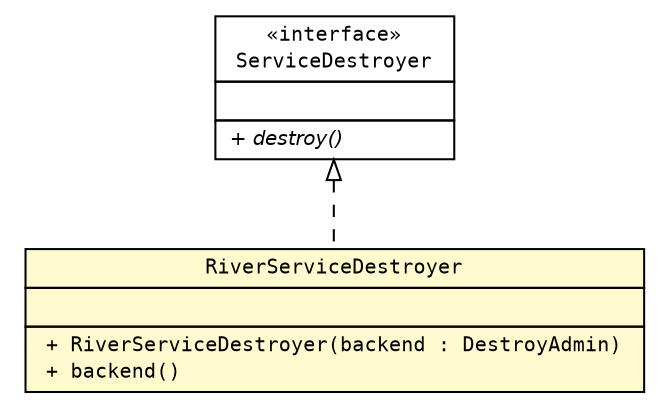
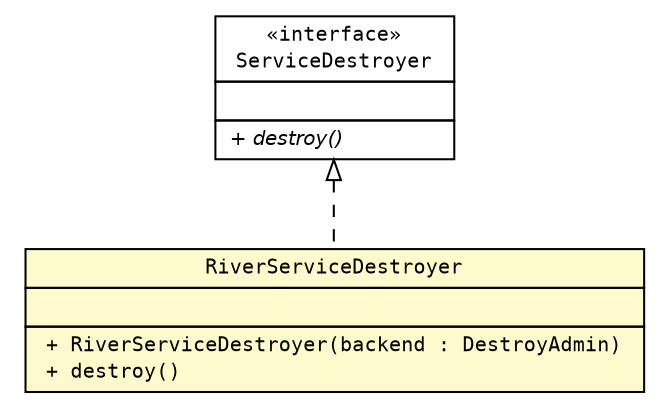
(114, 372) -> (114, 372)
